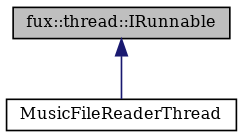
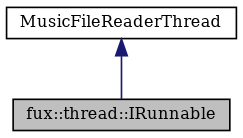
(121, 78) -> (121, 78)
